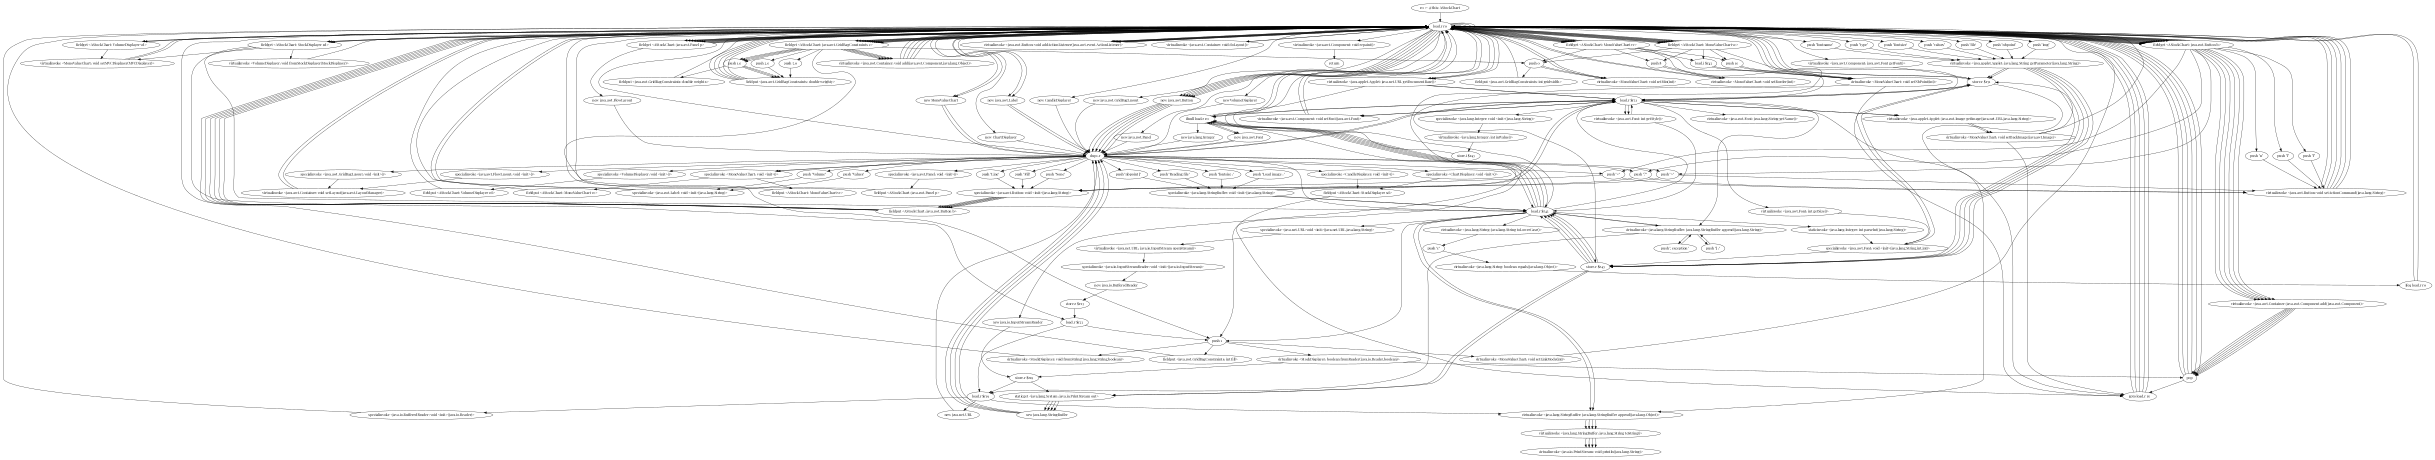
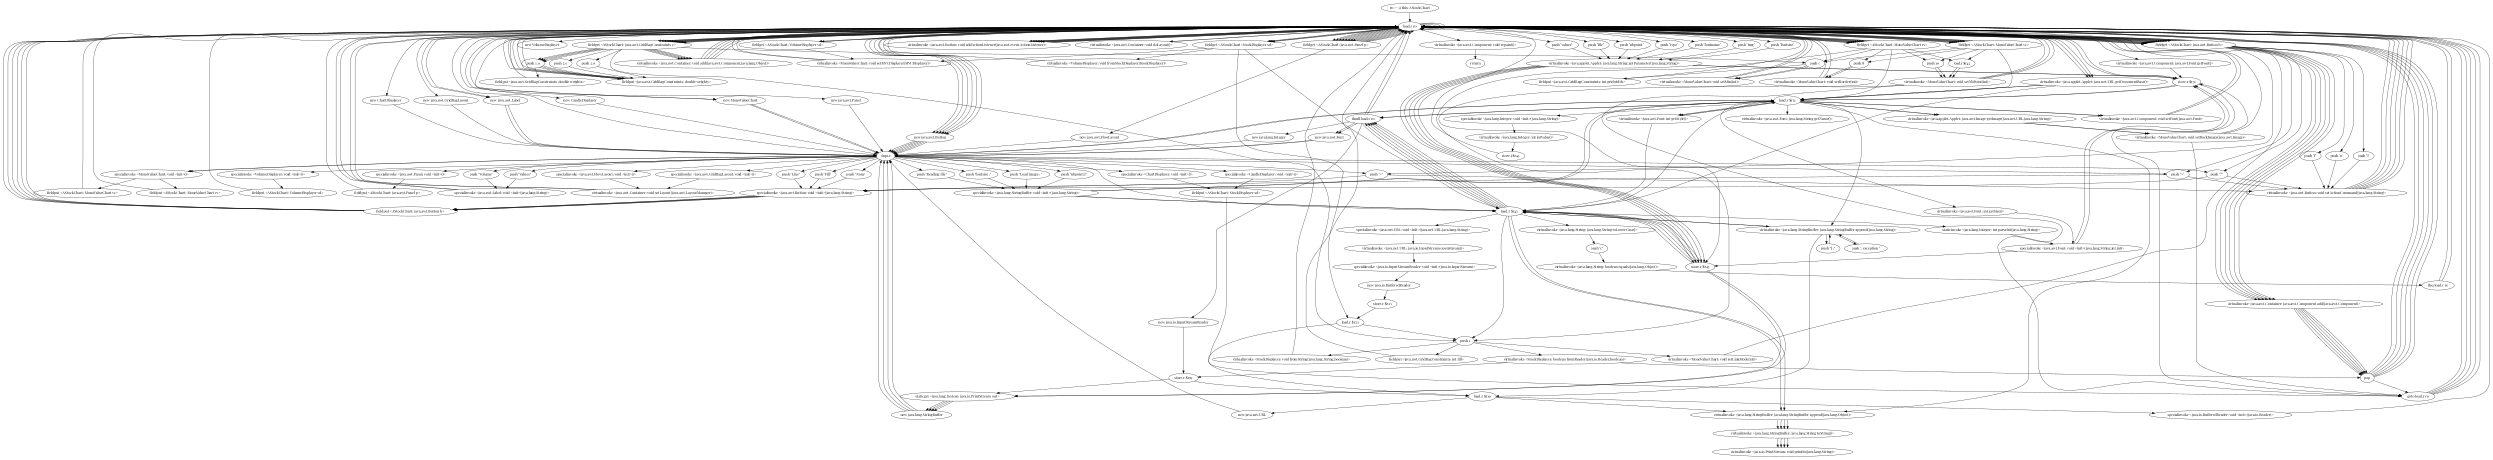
(1168, 133) -> none
